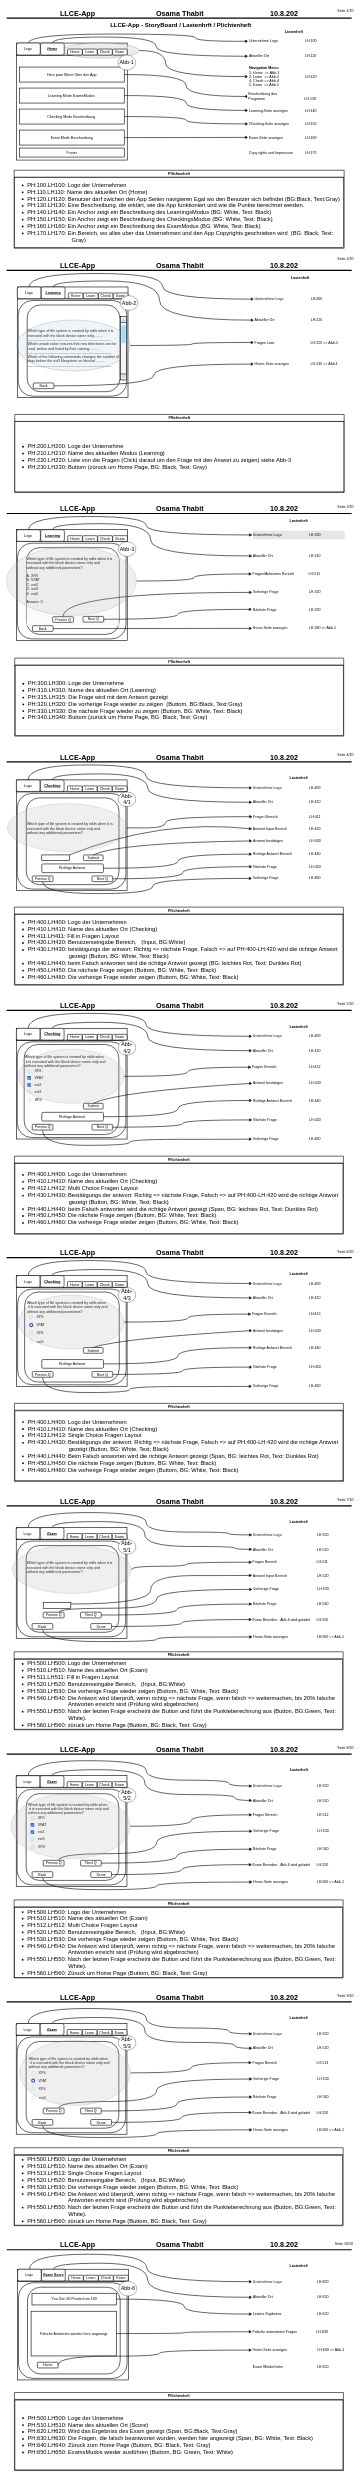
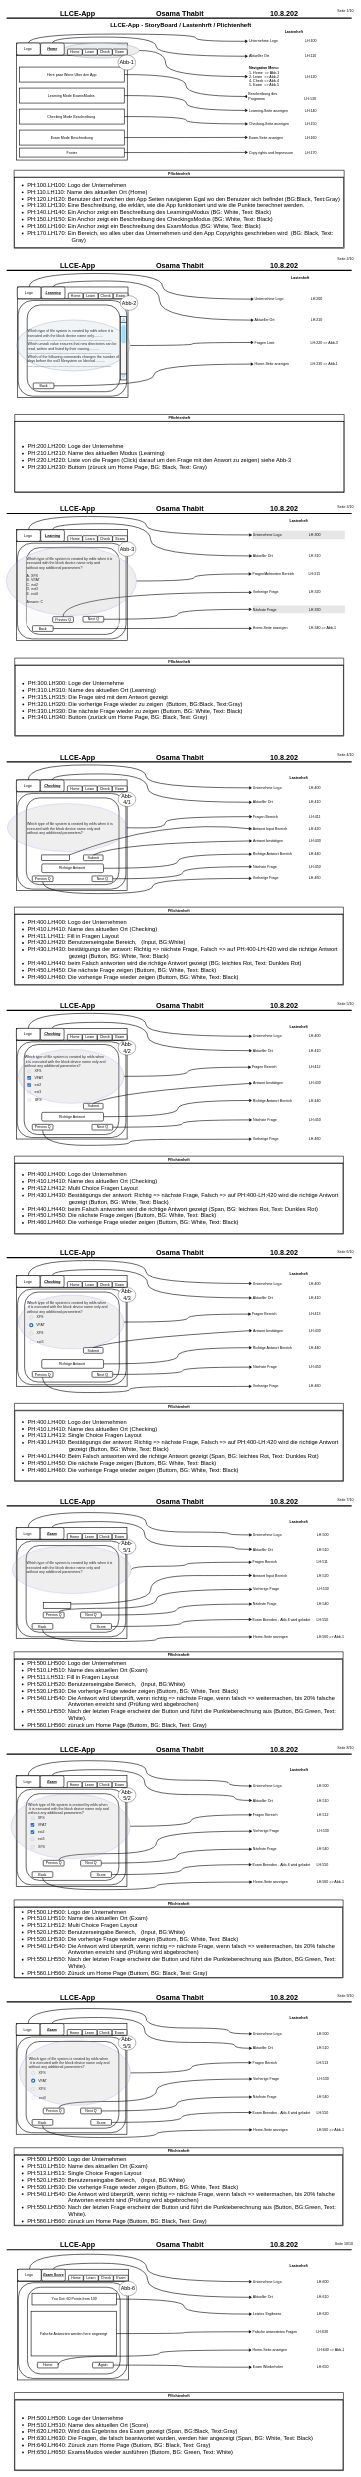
none -> (183, 153)
(299, 609) -> (299, 609)
none -> (103, 2365)
none -> (174, 2365)
